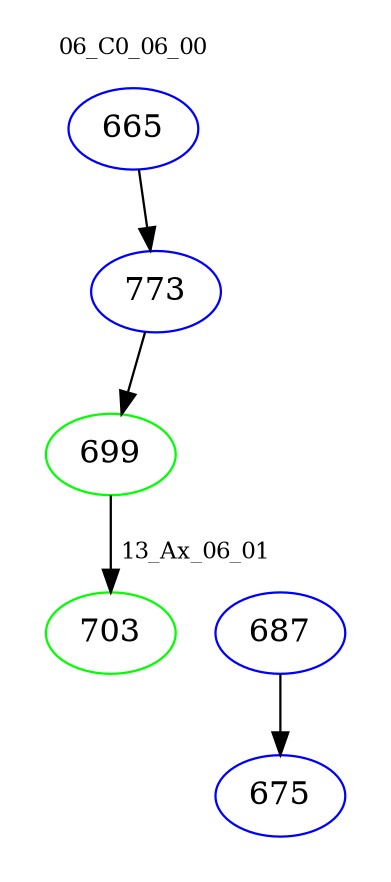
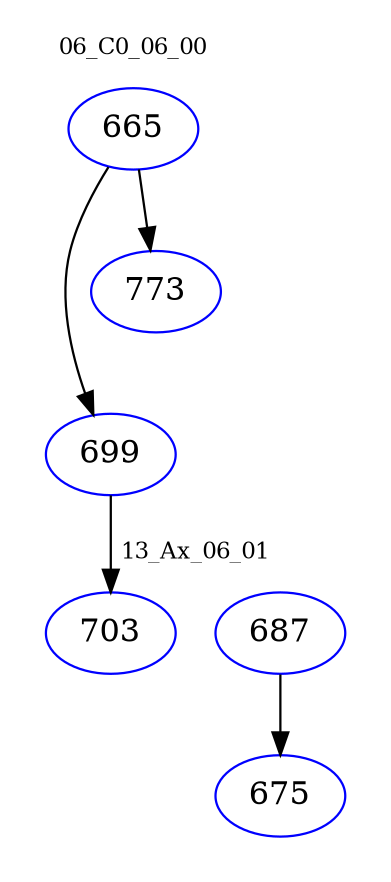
(137, 362) -> (66, 277)
(111, 454) -> (111, 454)
(111, 633) -> (111, 633)
